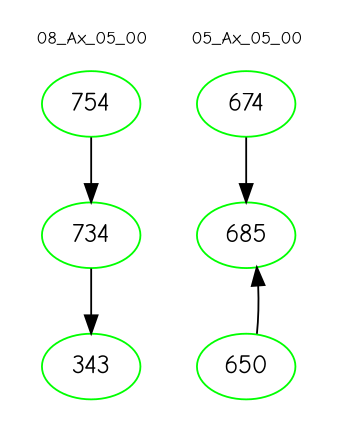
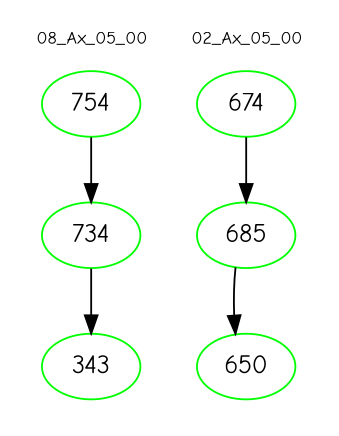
(247, 39) -> (247, 39)
(258, 310) -> (234, 291)
